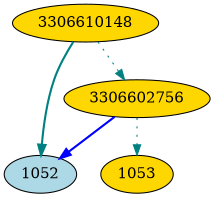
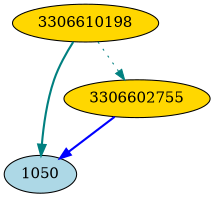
(86, 23) -> (86, 23)
(137, 99) -> (137, 99)
(40, 174) -> (40, 174)
(137, 174) -> none
